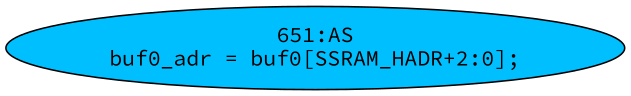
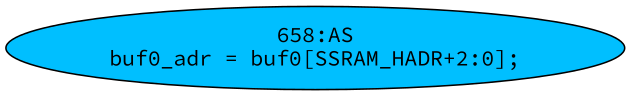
(315, 48) -> (315, 48)
